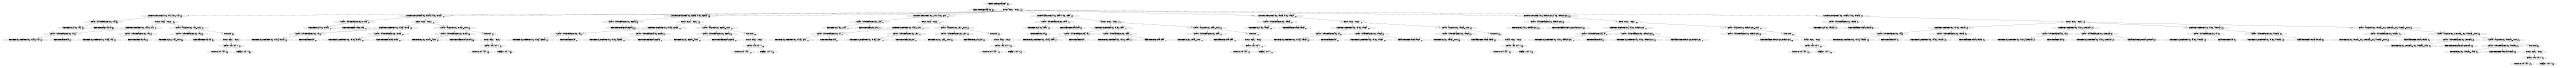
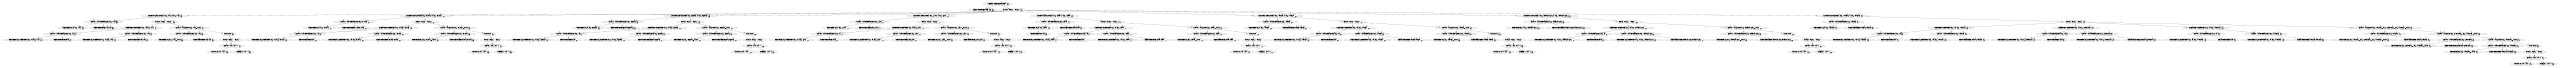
none -> (588, 28)
none -> (1732, 40)
